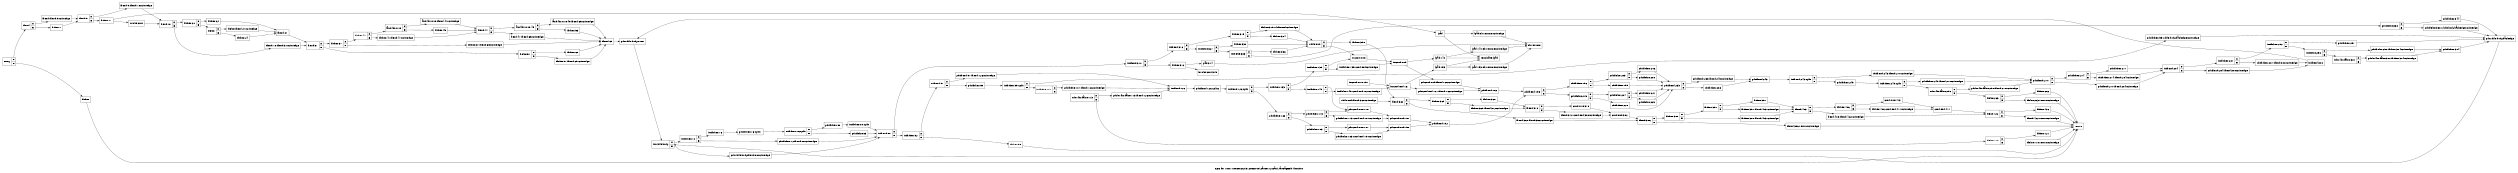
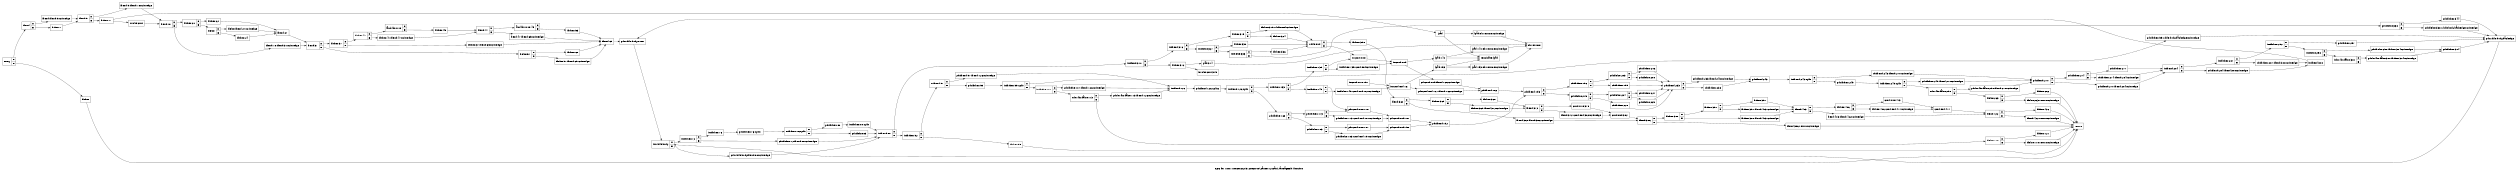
(440, 21) -> none
(573, 22) -> none
none -> (1063, 93)
(1359, 100) -> none
none -> (2014, 143)
